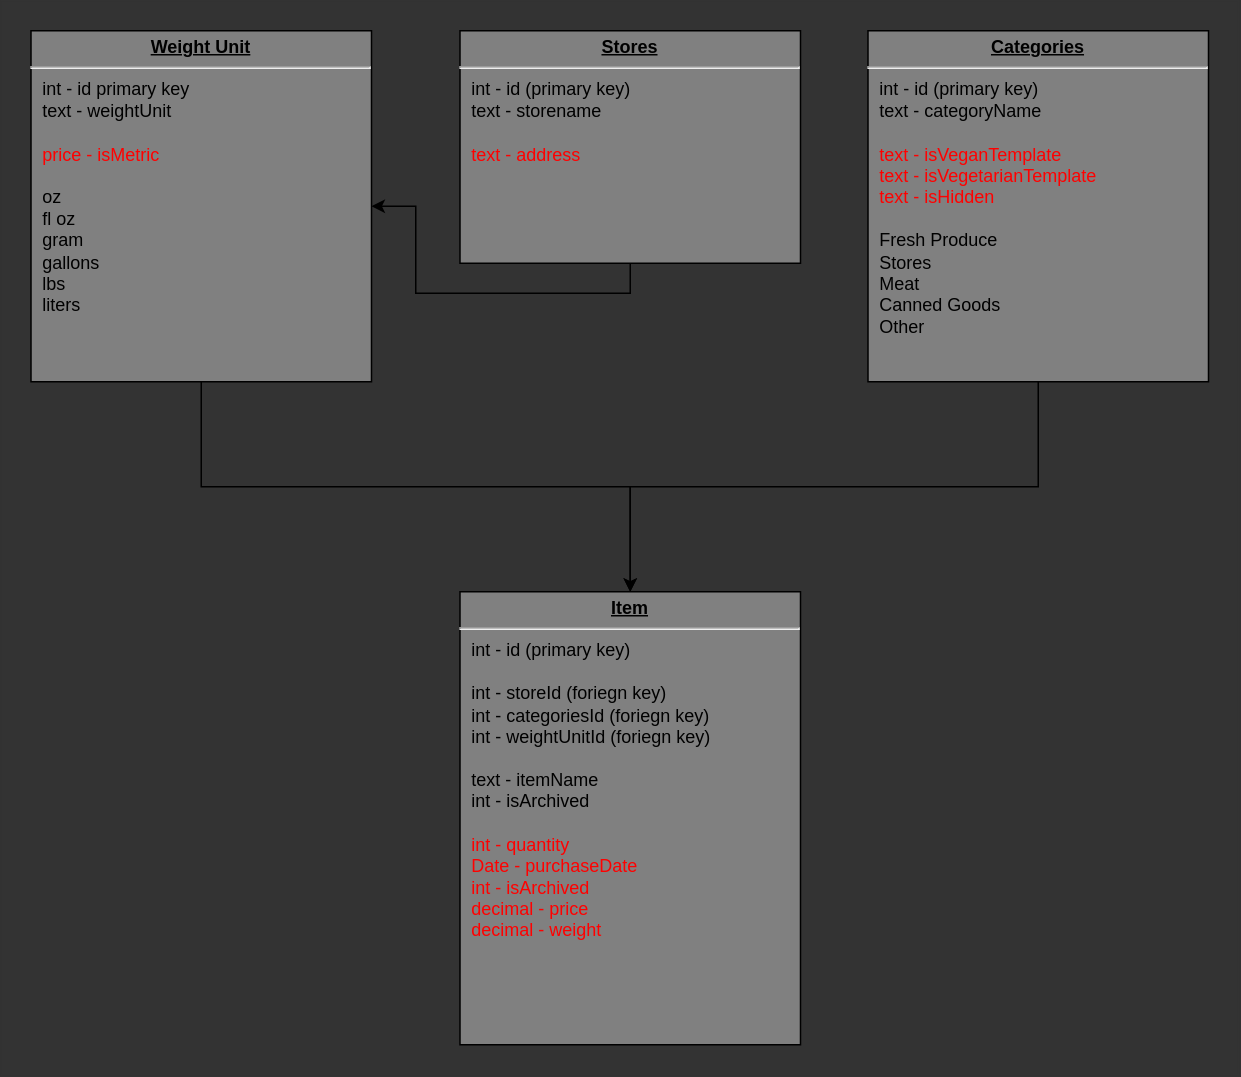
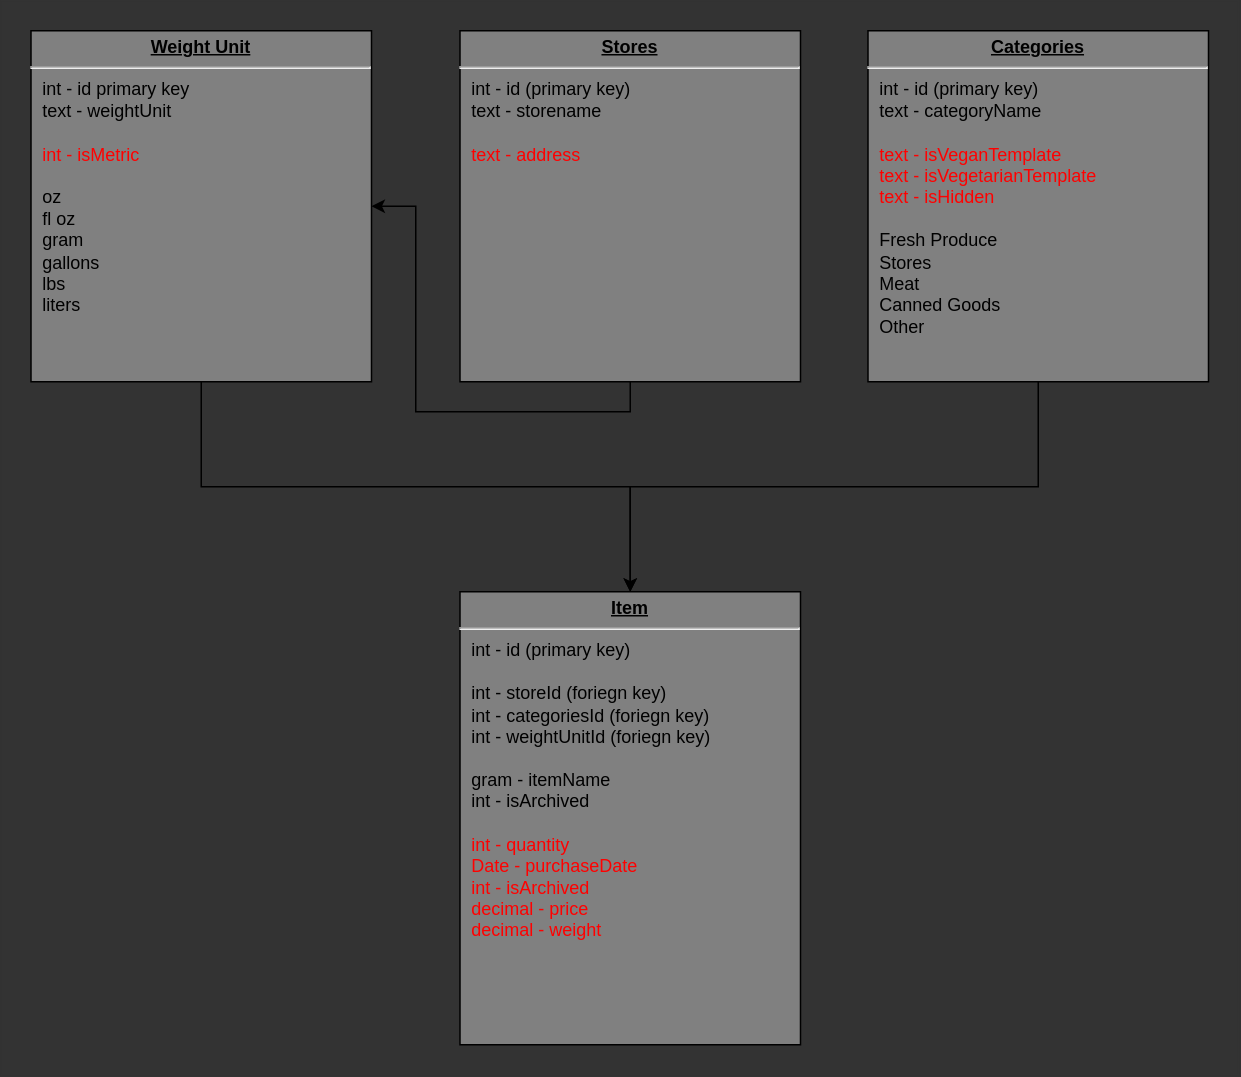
(115, 139) -> (115, 139)
(630, 147) -> (630, 206)
(605, 721) -> (605, 721)
